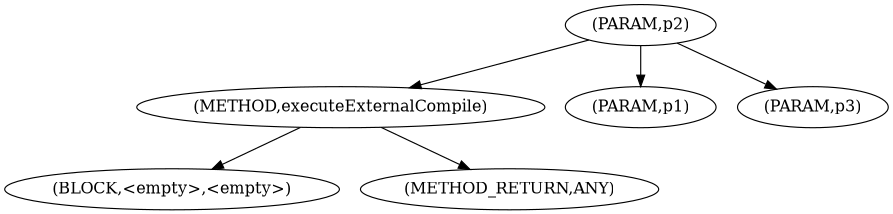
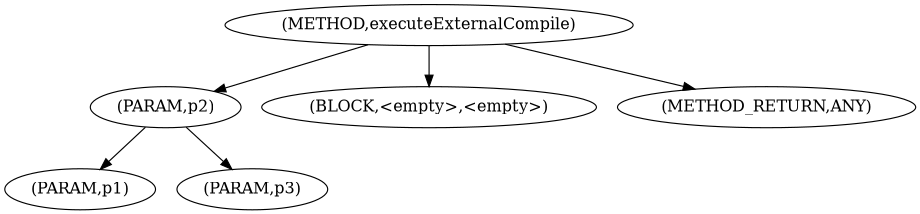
(505, 62) -> (297, 66)
